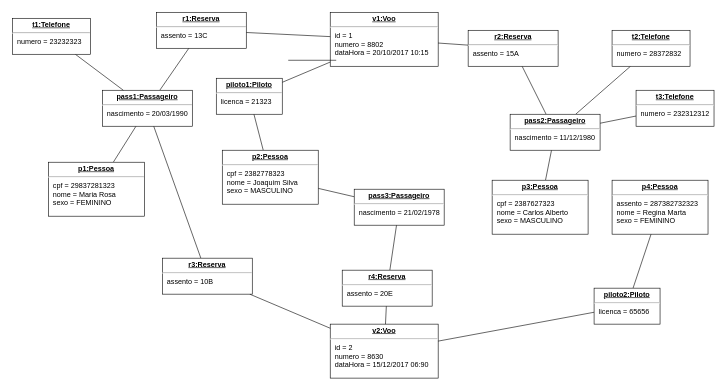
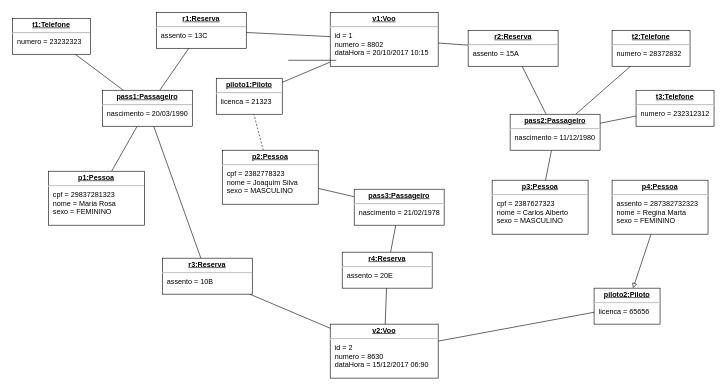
(259, 132) -> (259, 132)
(96, 189) -> (96, 198)
(635, 284) -> (635, 282)
(387, 288) -> (387, 270)
